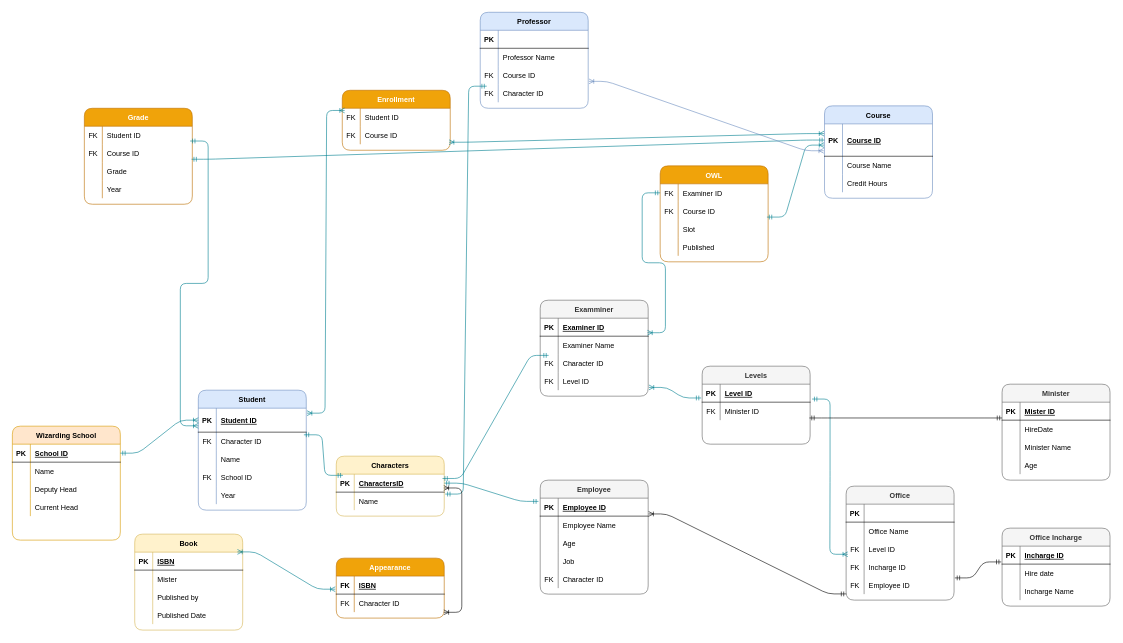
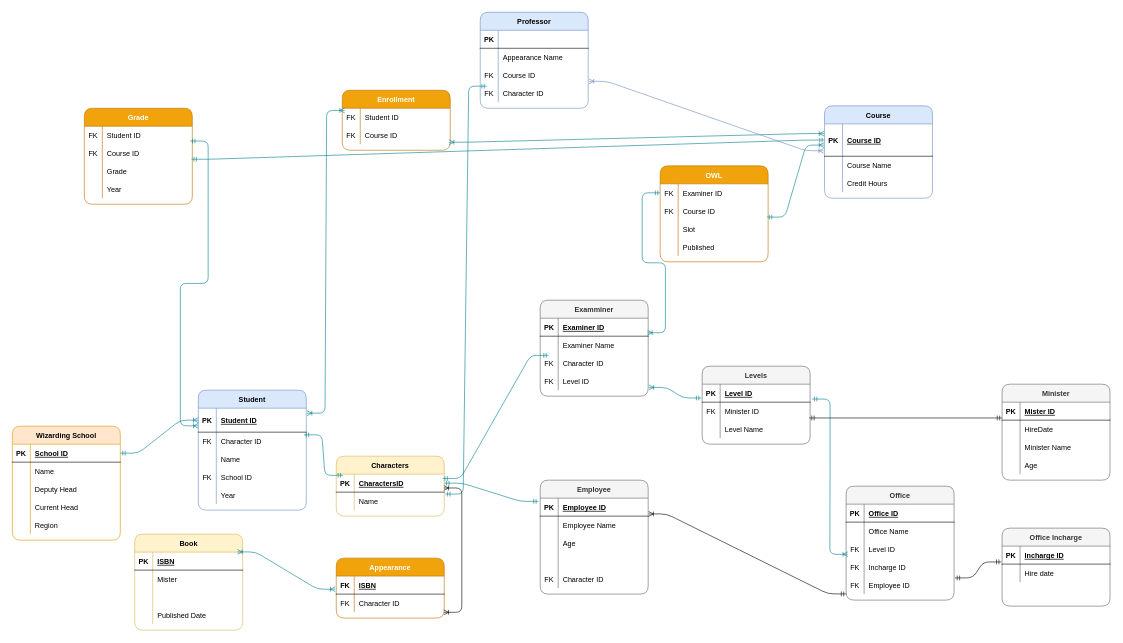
(530, 58) -> (532, 58)
none -> (765, 429)
none -> (909, 513)
none -> (75, 525)
(603, 561) -> none
(1065, 591) -> none
(198, 597) -> none
